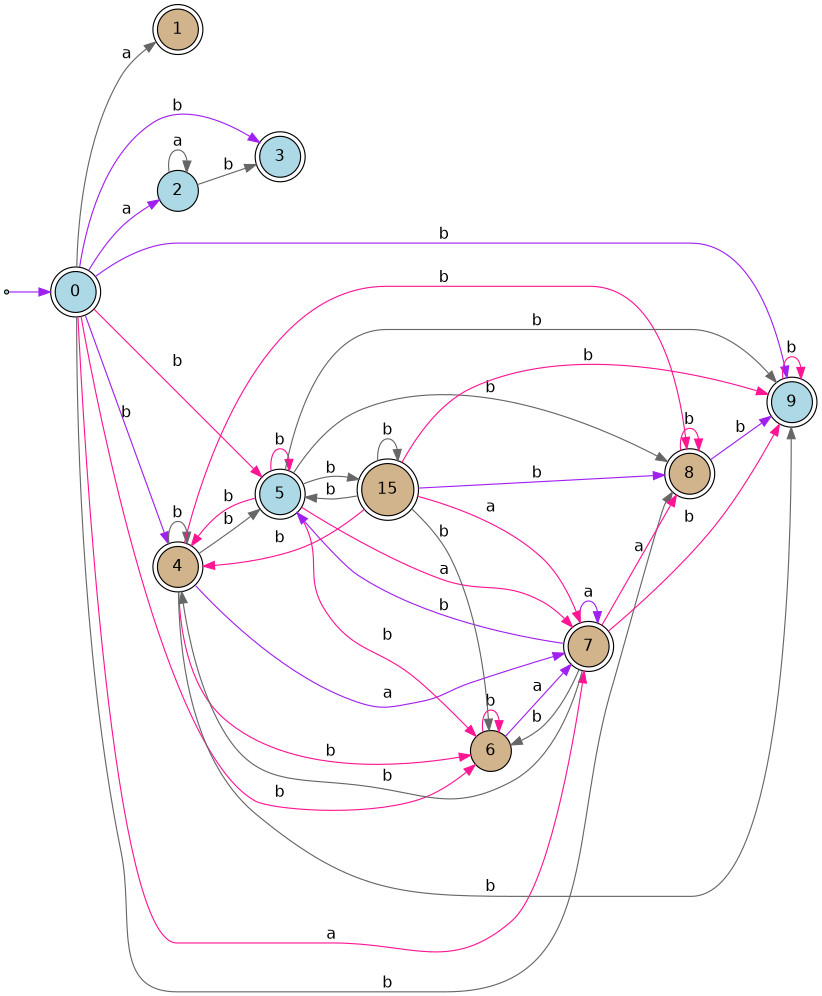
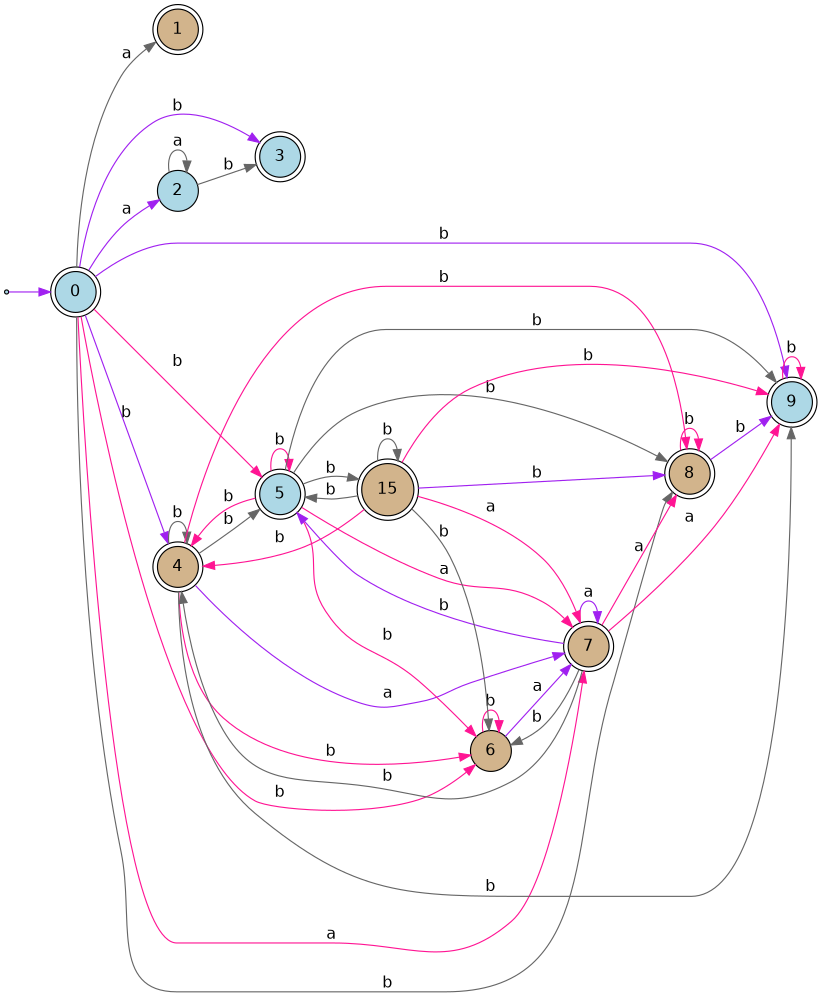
(690, 517) -> (690, 517)
